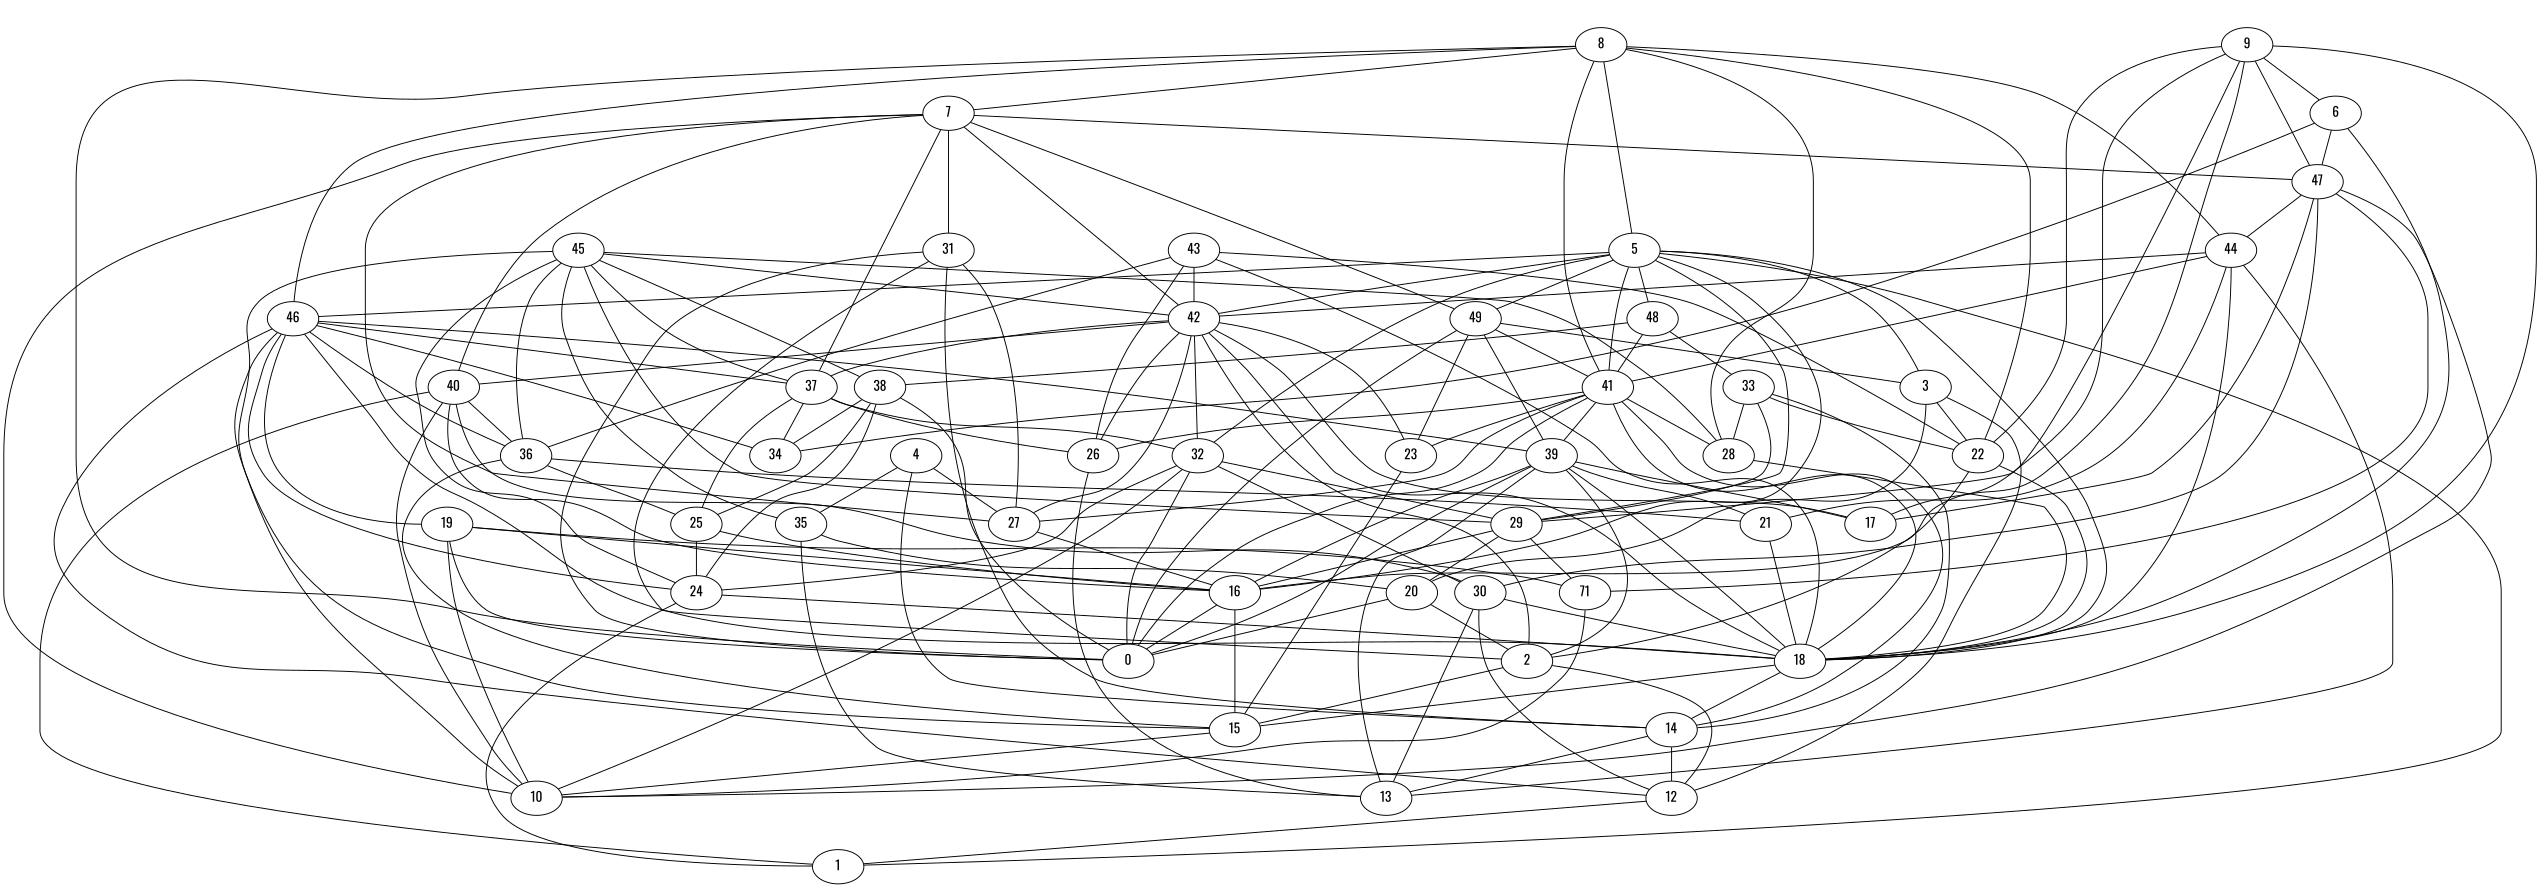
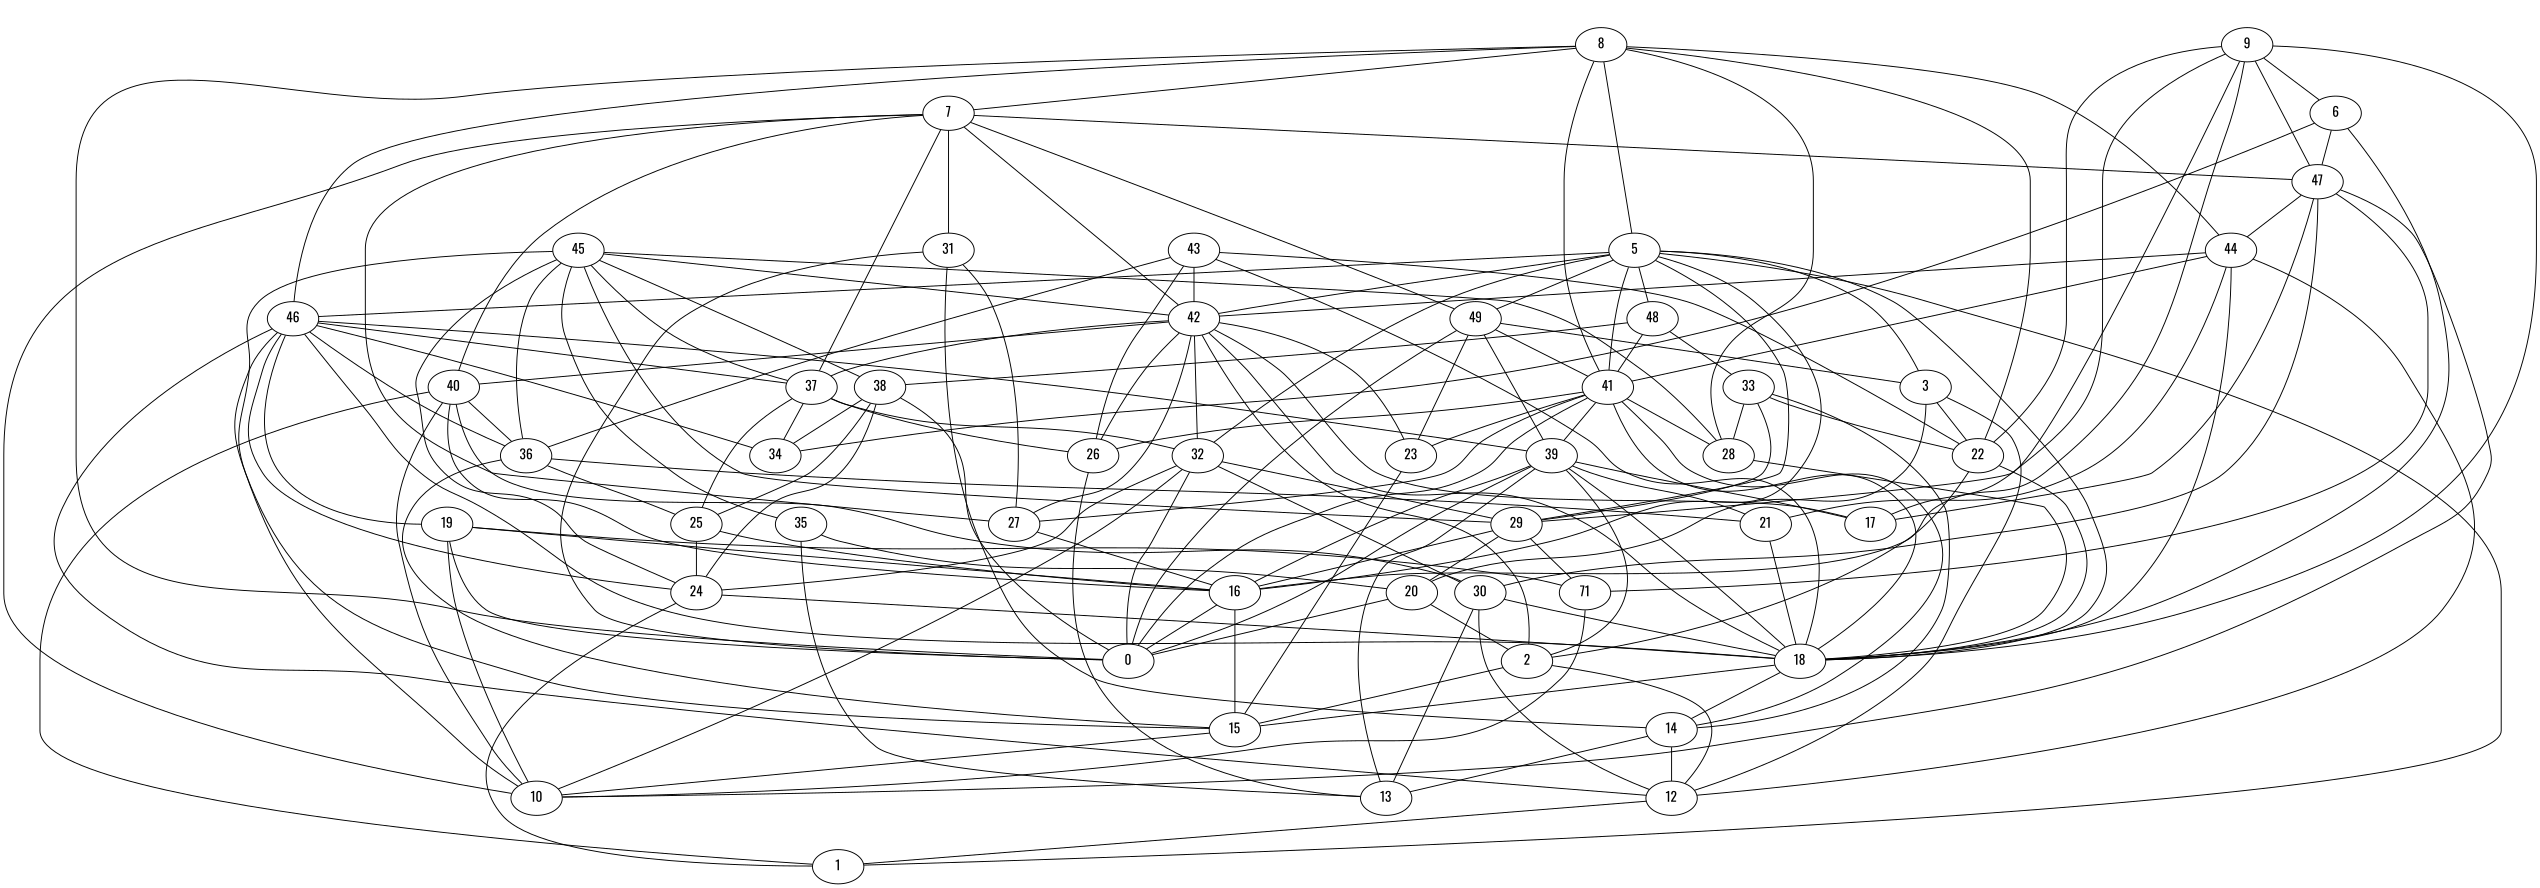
(916, 456) -> none
(835, 623) -> none
(2123, 723) -> (2303, 689)
